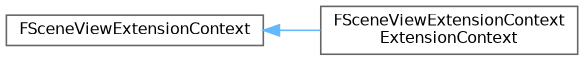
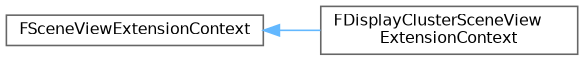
(449, 30) -> (449, 30)
